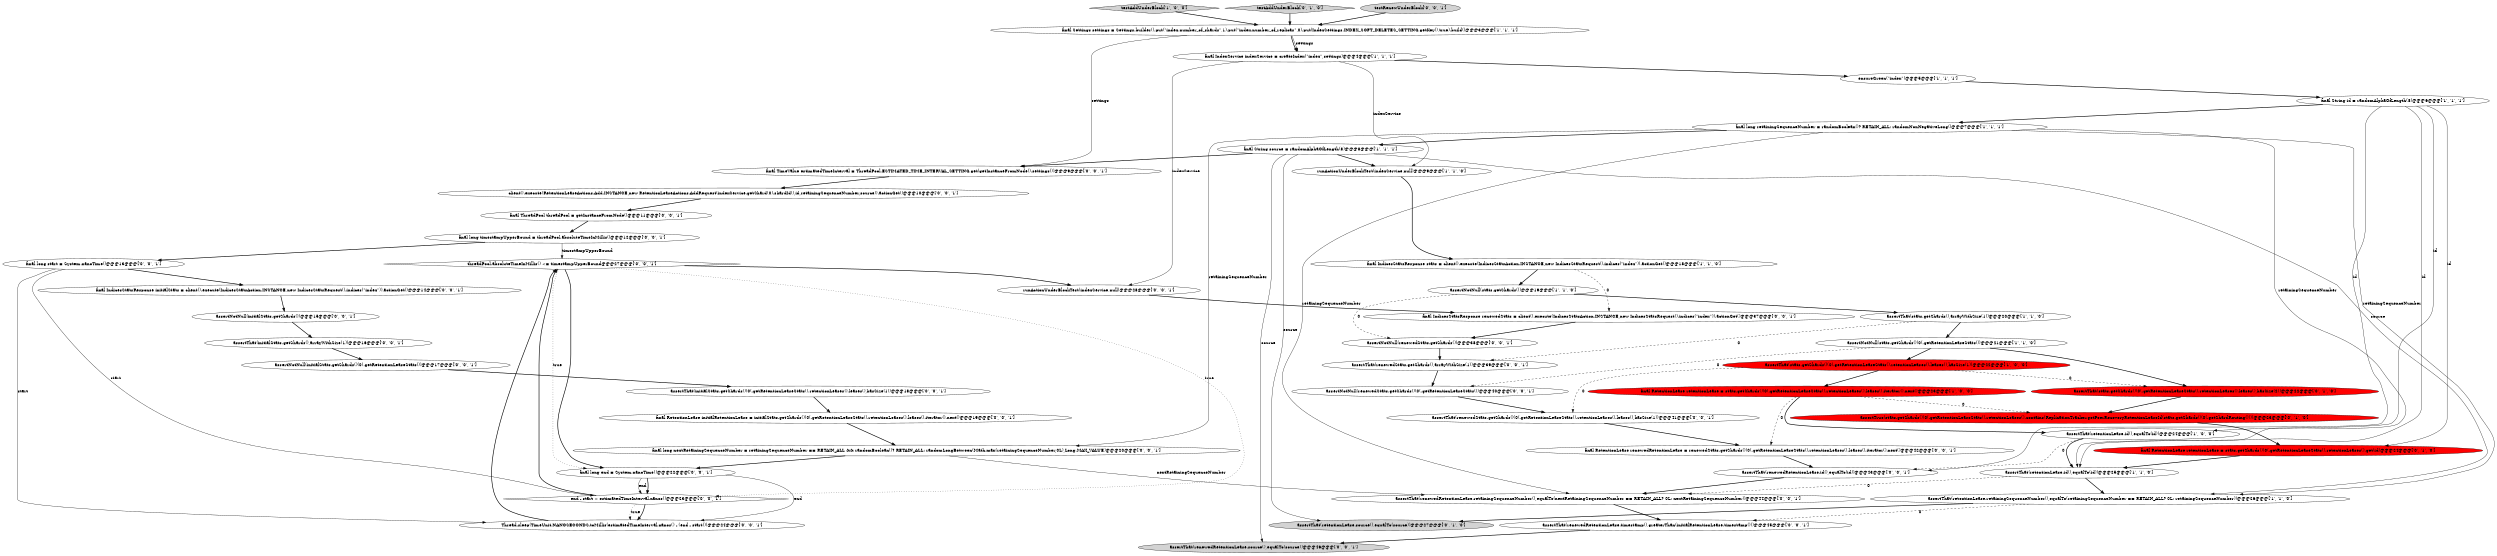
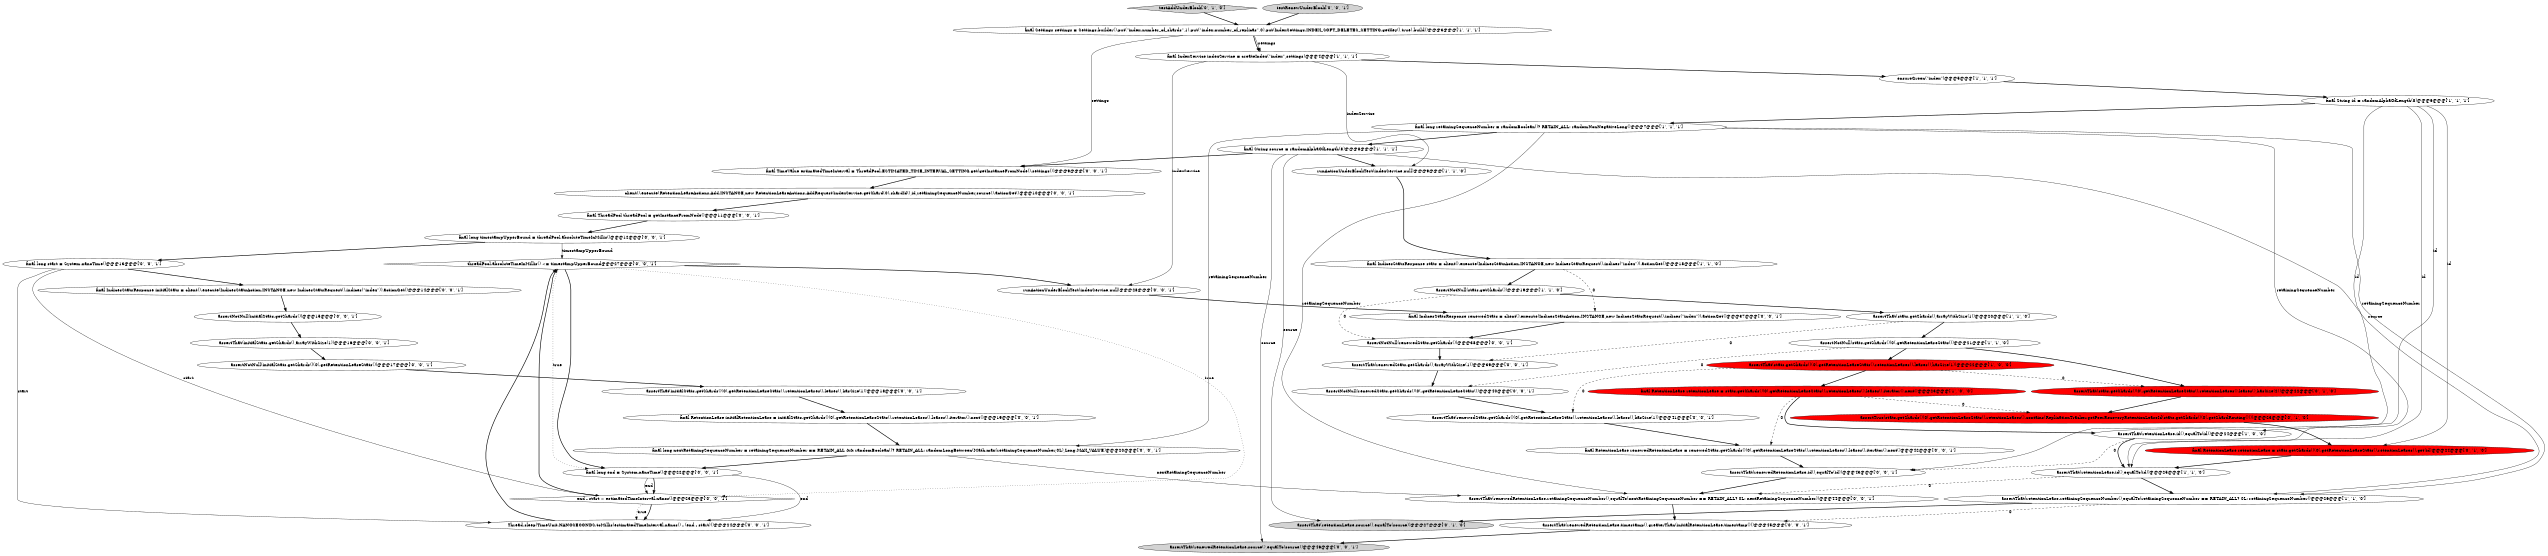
(1154, 8) -> none
